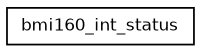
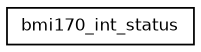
(100, 26) -> (100, 26)
